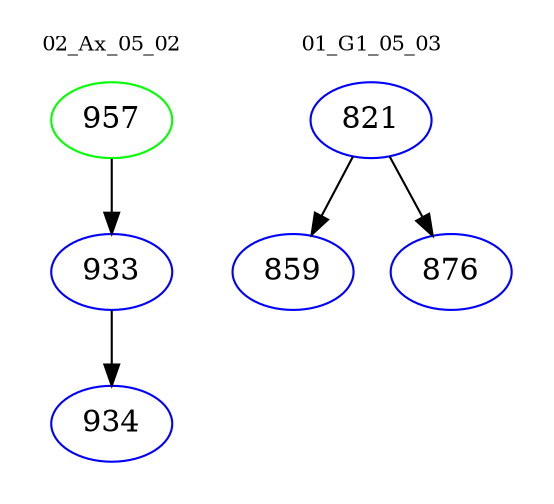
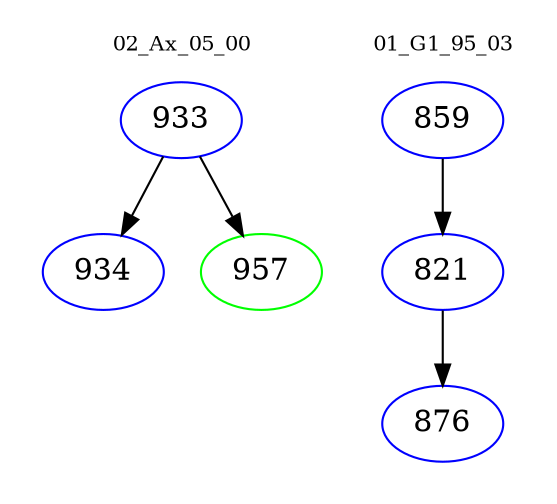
(112, 45) -> (182, 45)
(372, 45) -> (444, 45)
(112, 186) -> (216, 187)
(337, 186) -> (443, 186)
